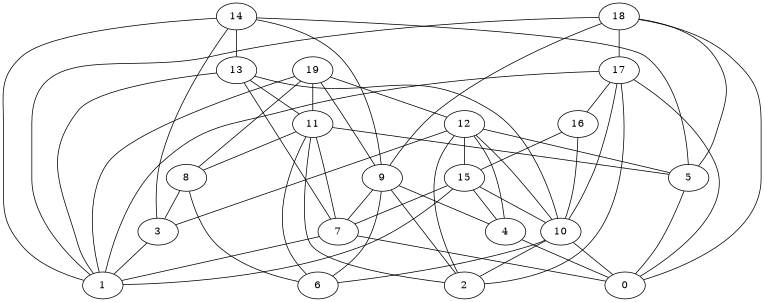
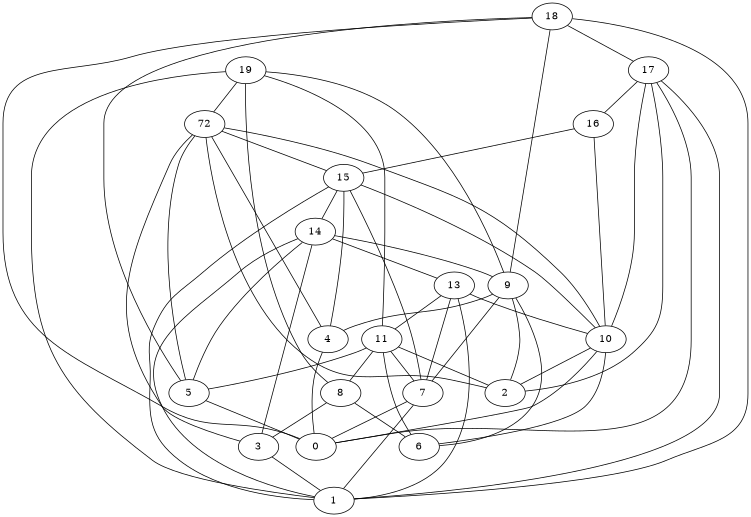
(464, 124) -> (205, 124)
none -> (330, 205)
